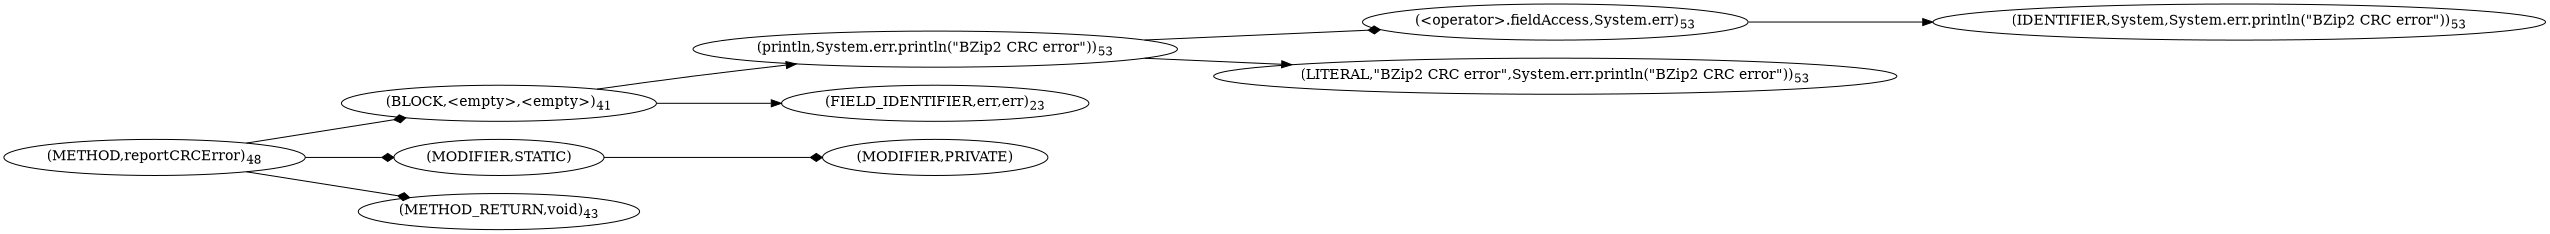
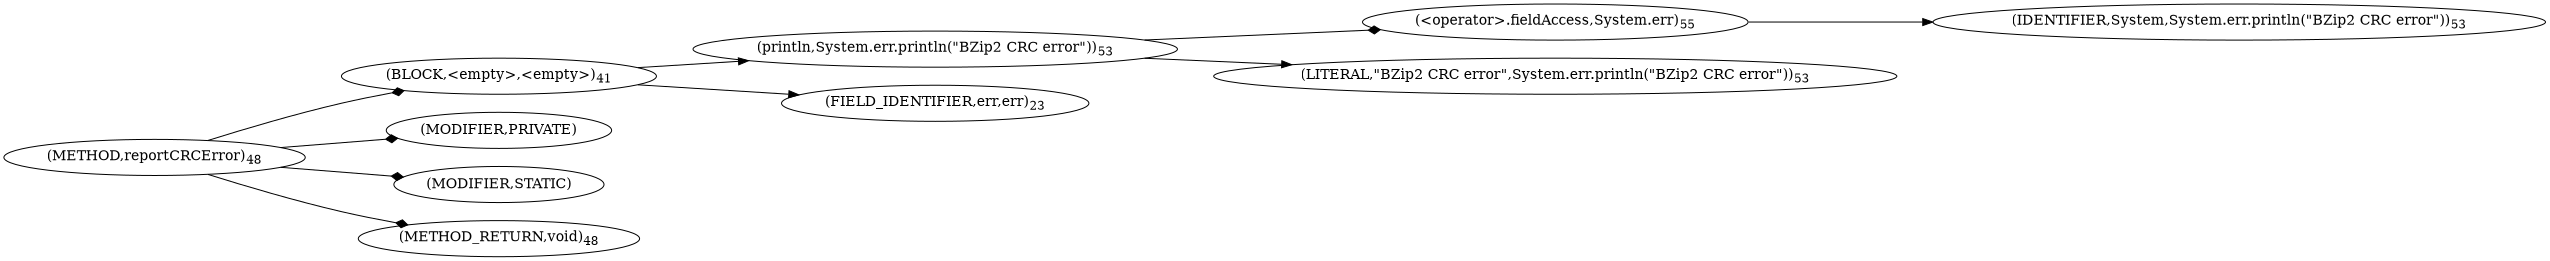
(1688, 21) -> (1688, 21)
(707, 157) -> (333, 143)
(591, 210) -> (591, 237)
